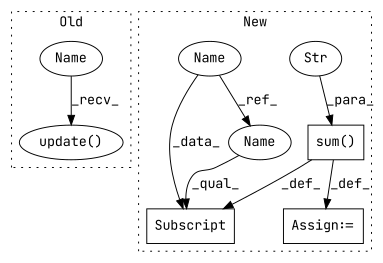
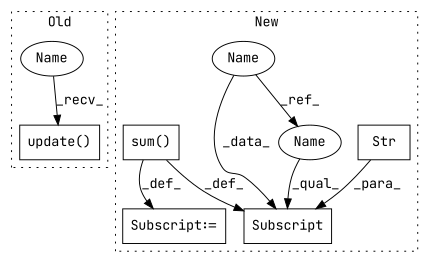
(316, 59) -> (384, 142)
(325, 96) -> (349, 183)
(71, 142) -> (60, 142)
(323, 226) -> (174, 226)
